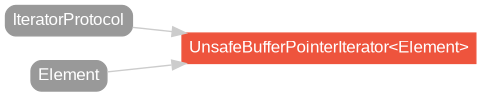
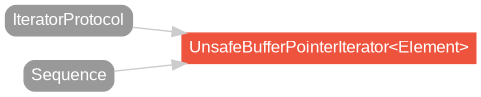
(69, 76) -> (69, 76)
